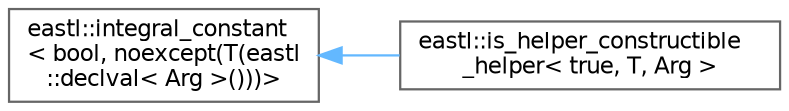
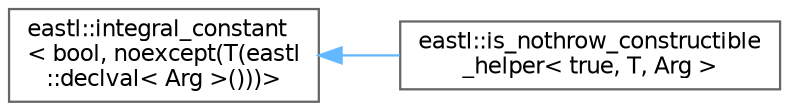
(590, 55) -> (590, 55)
